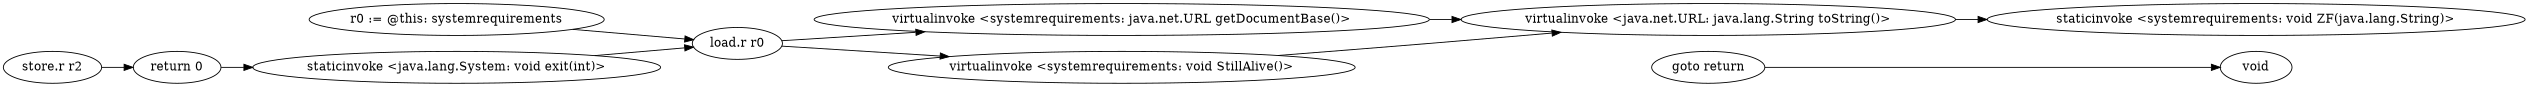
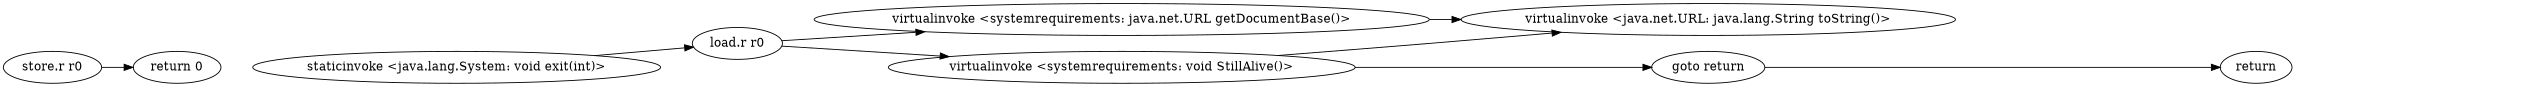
(457, 19) -> none
(2256, 19) -> none
(52, 67) -> (52, 67)
(232, 67) -> none
none -> (1499, 67)
(2256, 67) -> (2256, 67)
